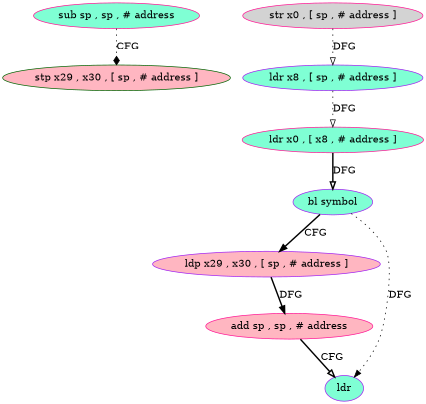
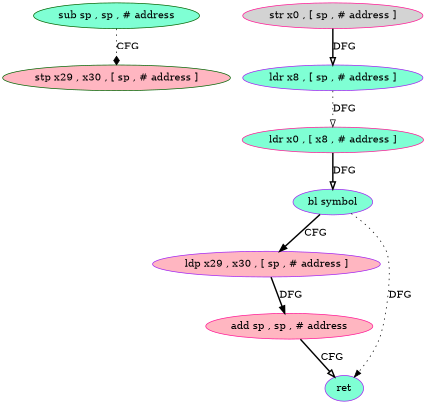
(117, 16) -> (117, 16)
(333, 43) -> (333, 43)
(344, 388) -> (344, 388)
